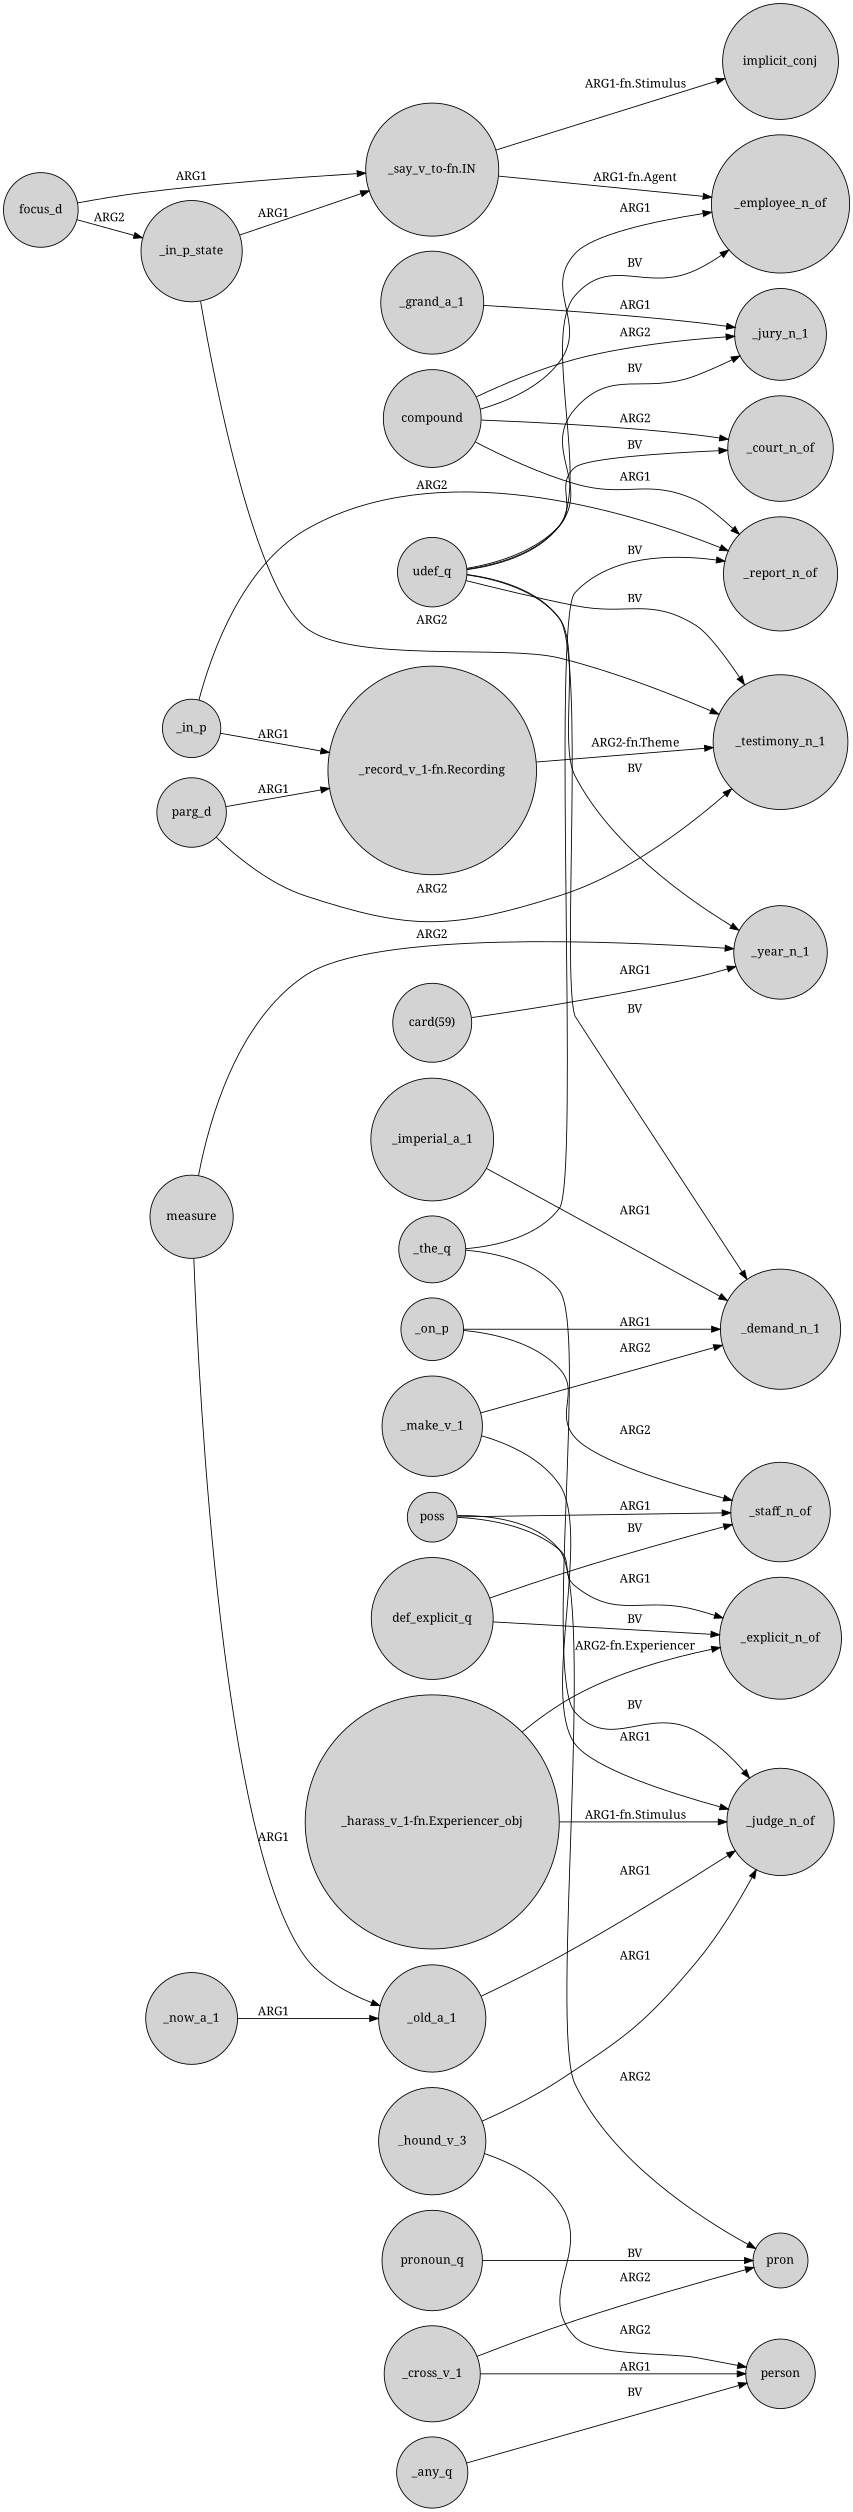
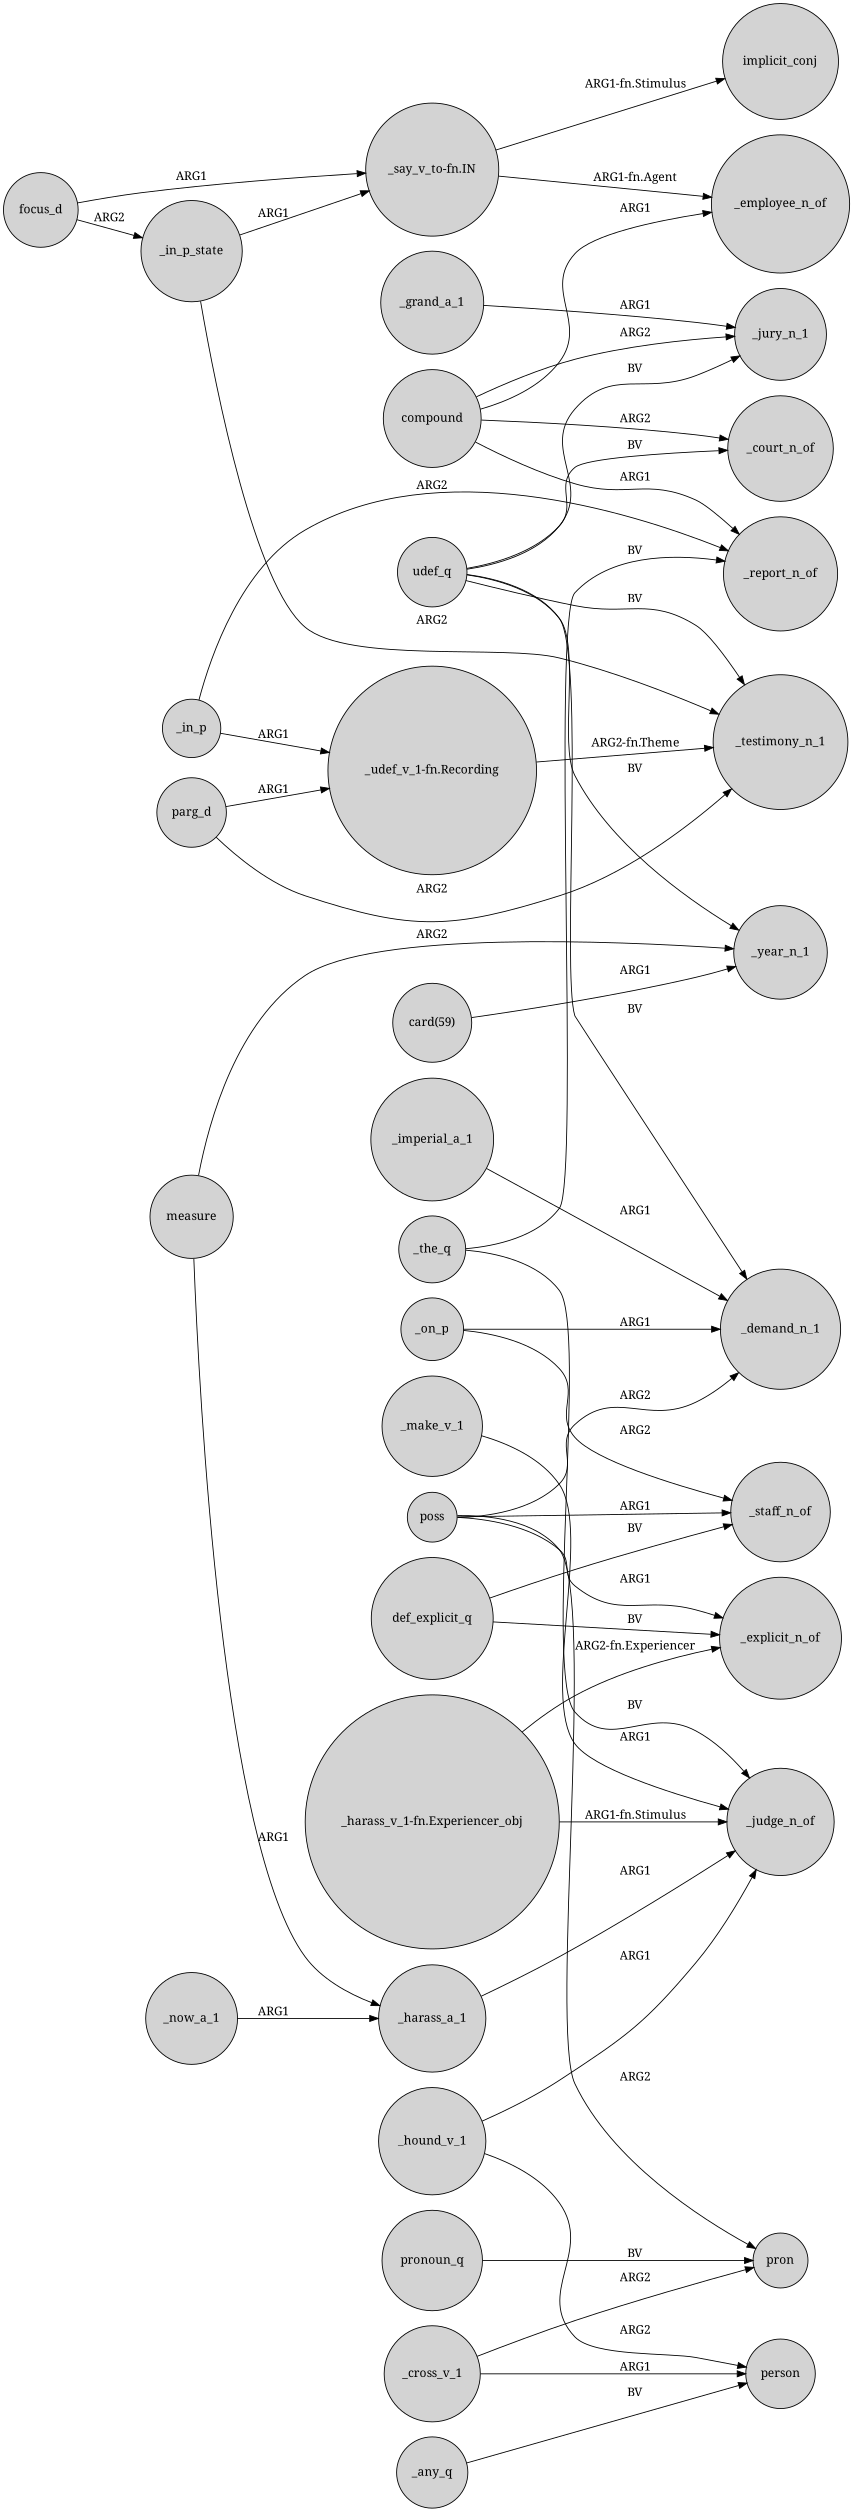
(564, 384) -> none
(432, 770) -> (432, 770)
(597, 1380) -> (574, 1426)
(432, 2018) -> (432, 2018)
(432, 2141) -> (432, 2141)
